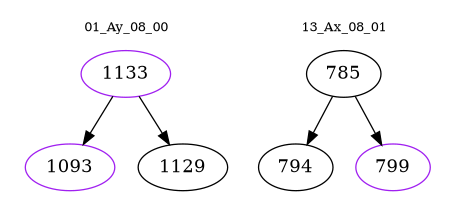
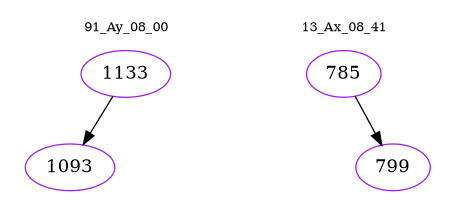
(126, 28) -> (126, 28)
(344, 28) -> (344, 28)
(344, 74) -> (344, 74)
(183, 167) -> none
(296, 167) -> none
